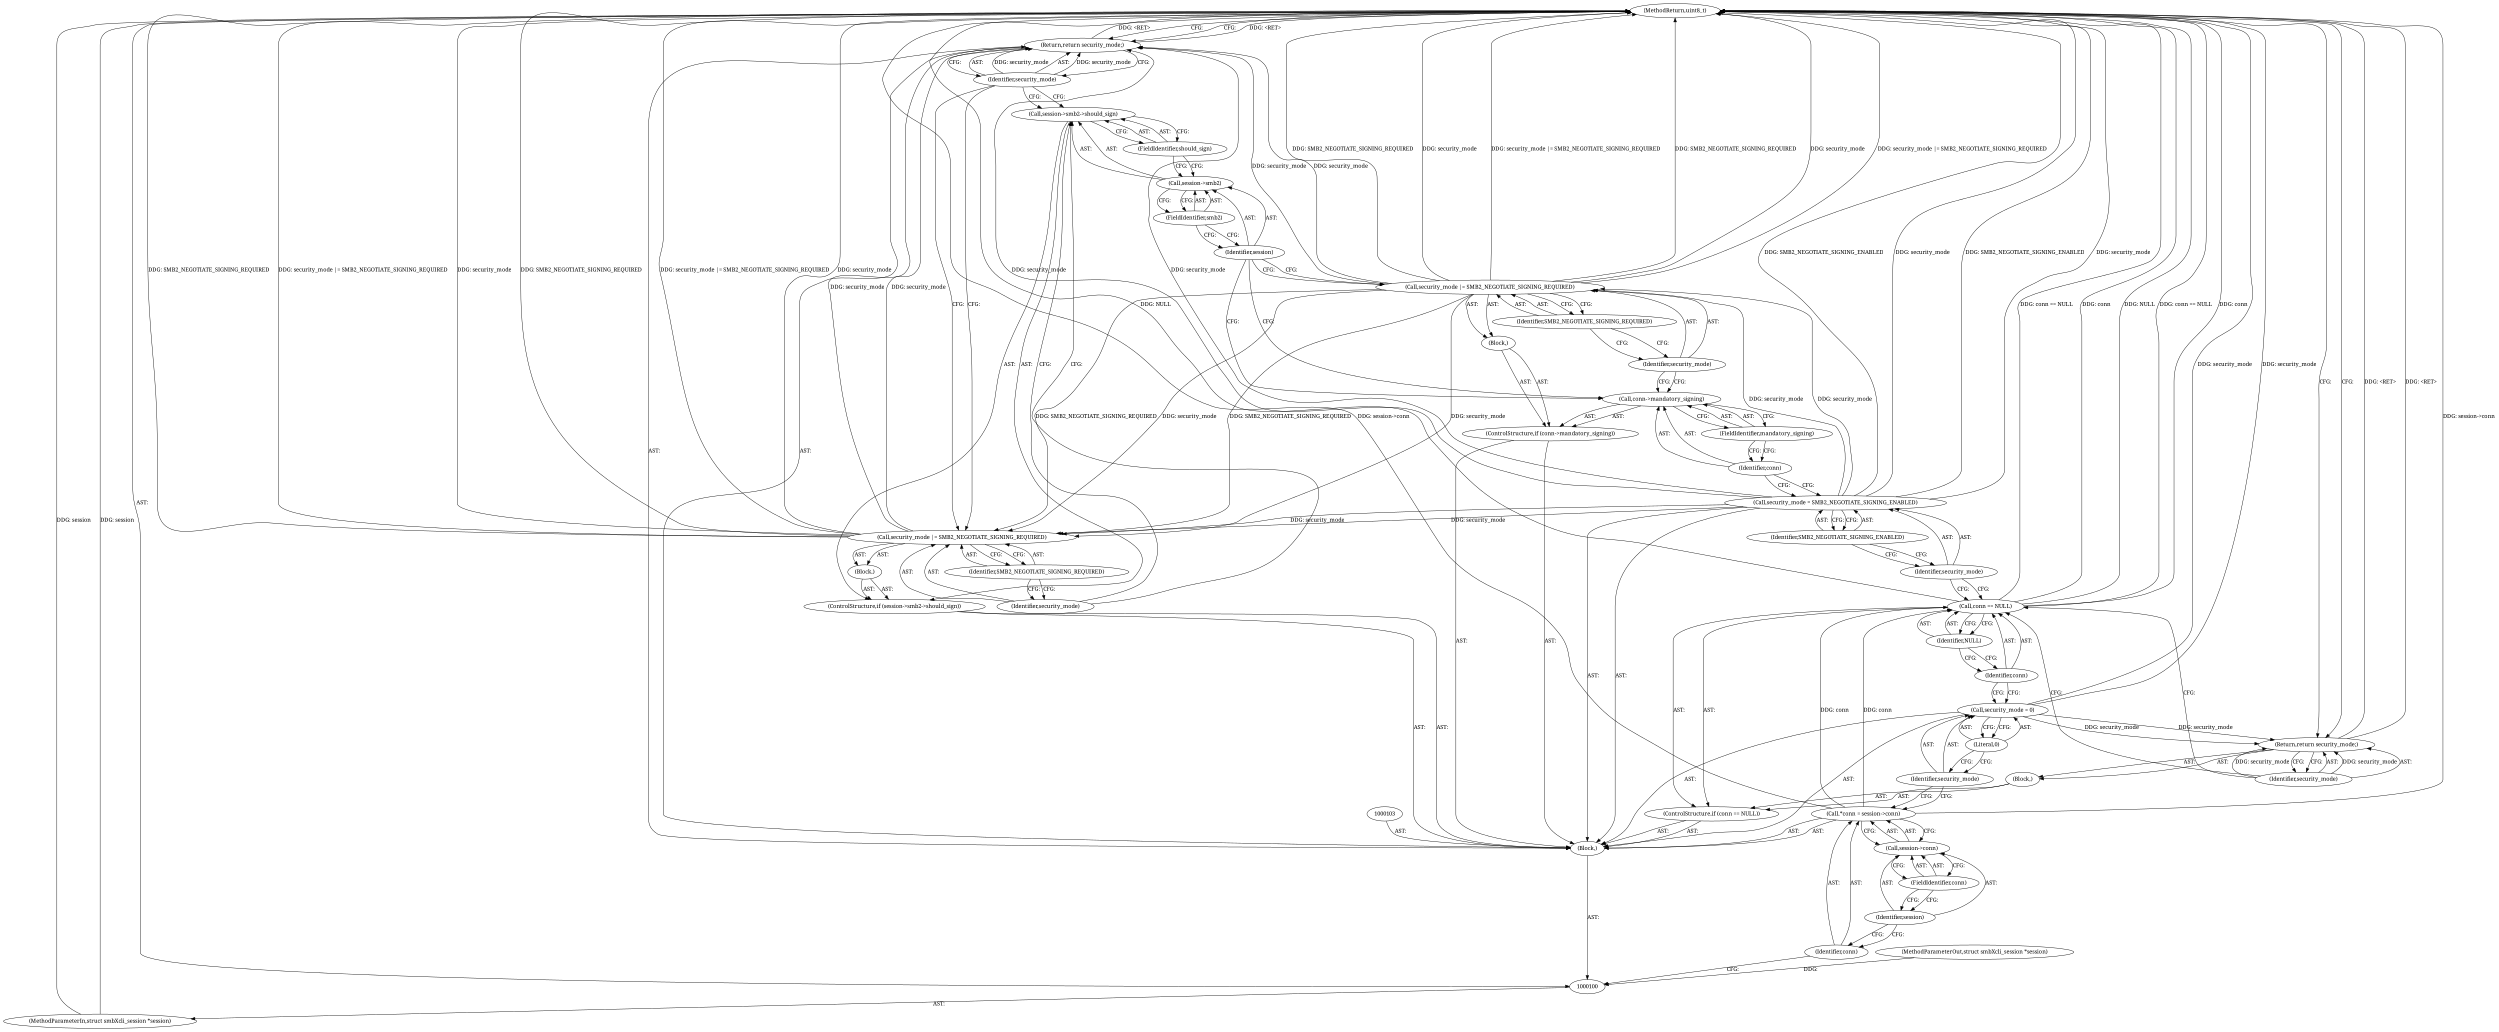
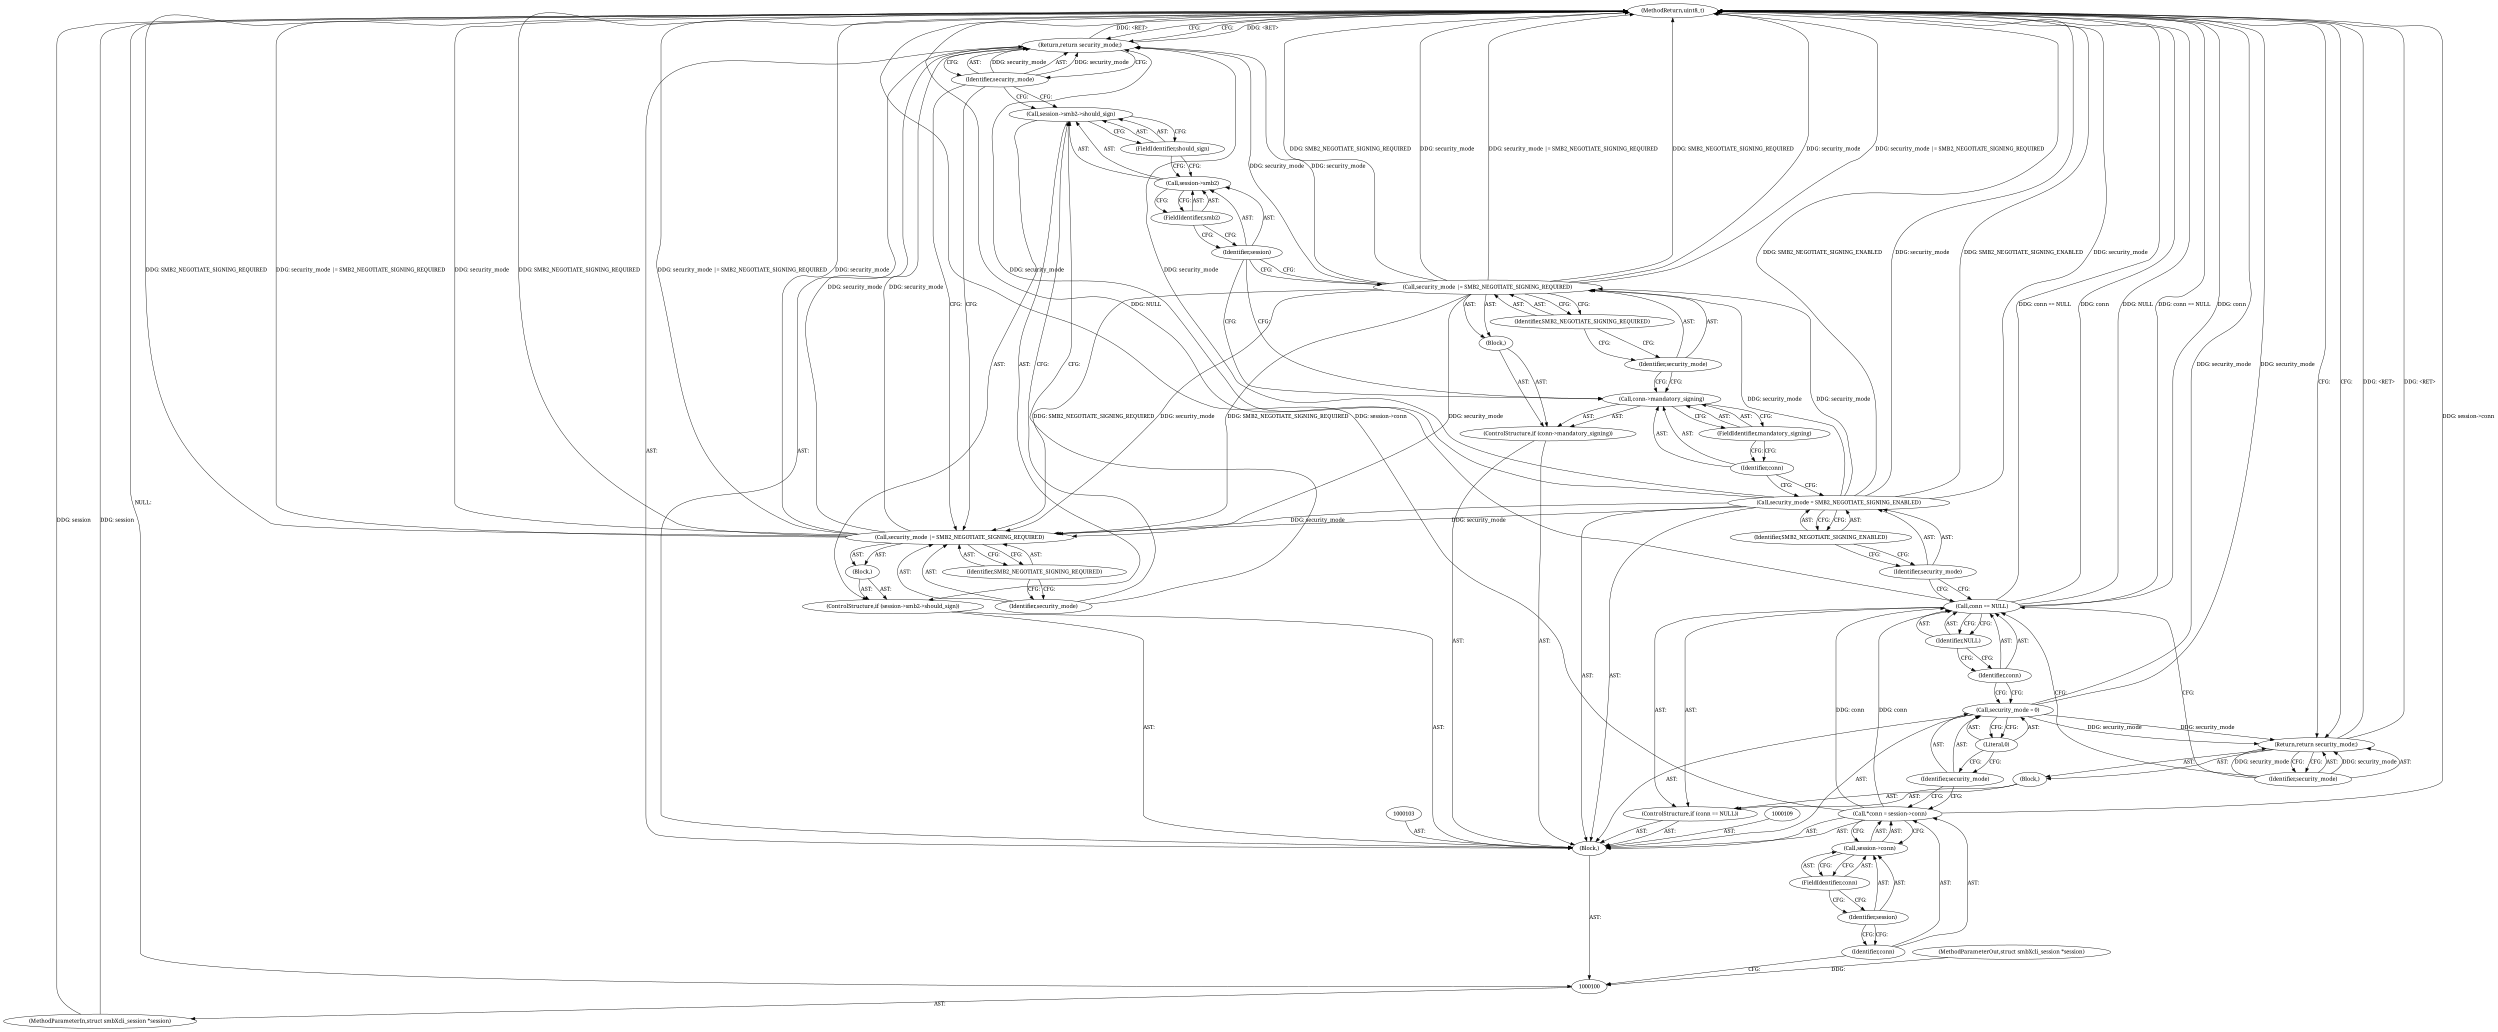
(143, 503) -> (144, 503)
none -> (1782, 814)
